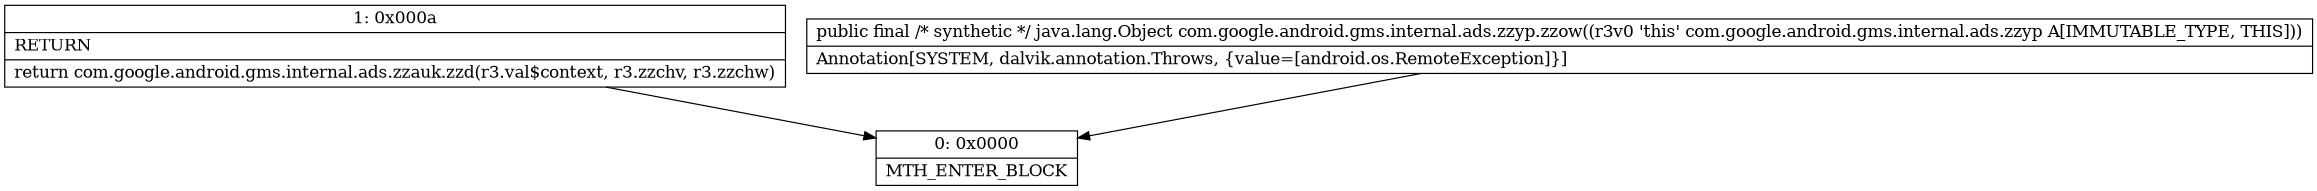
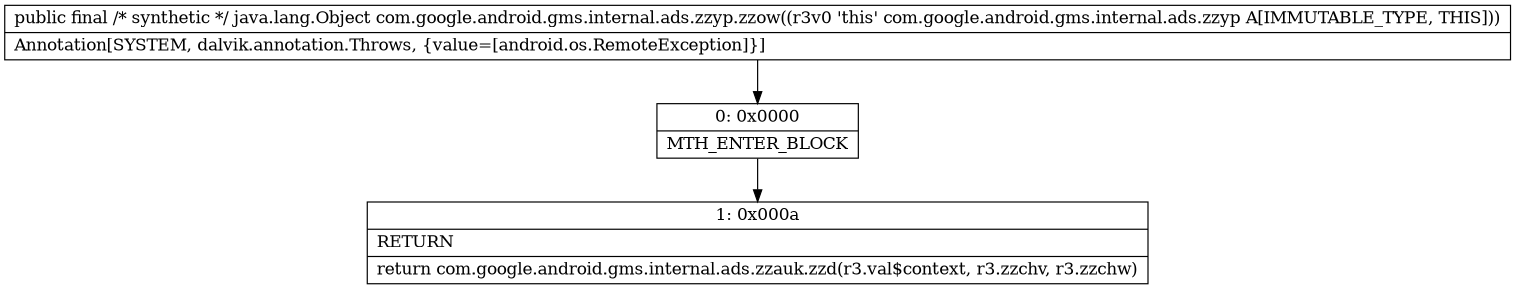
(735, 111) -> (758, 174)
